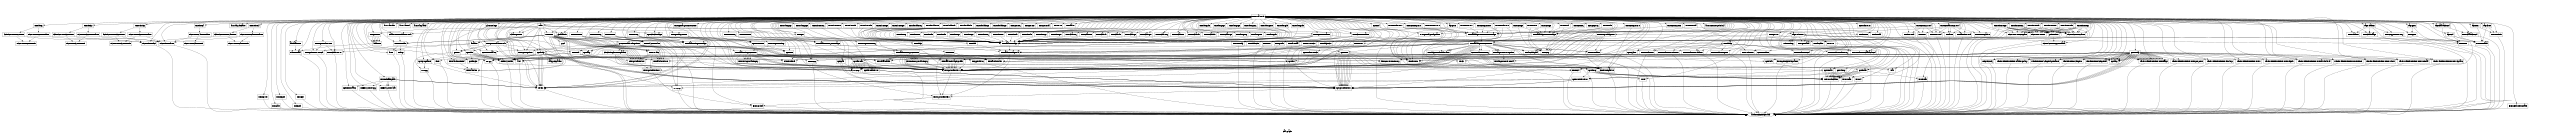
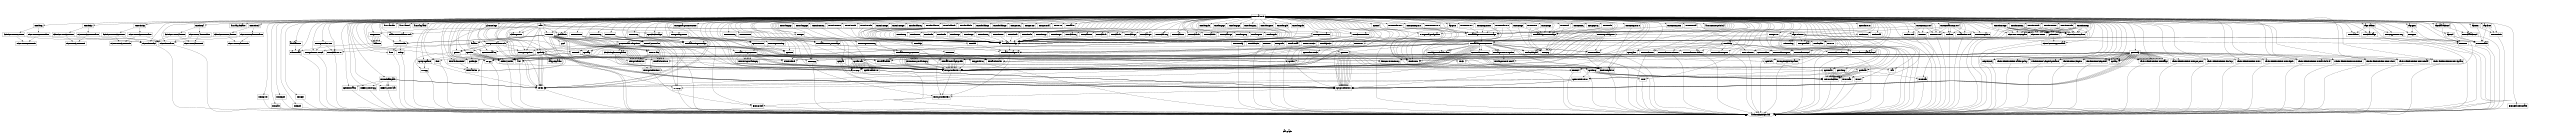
none -> (175, 35)
none -> (1782, 52)
